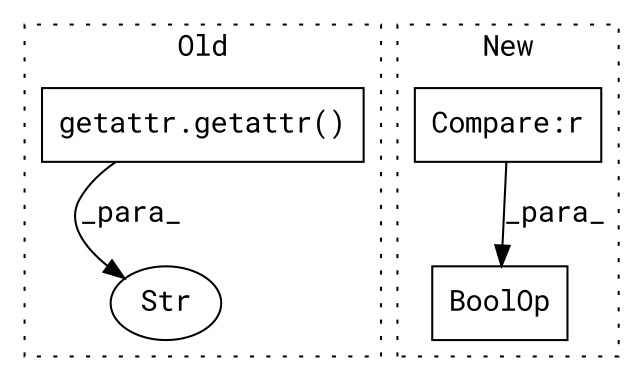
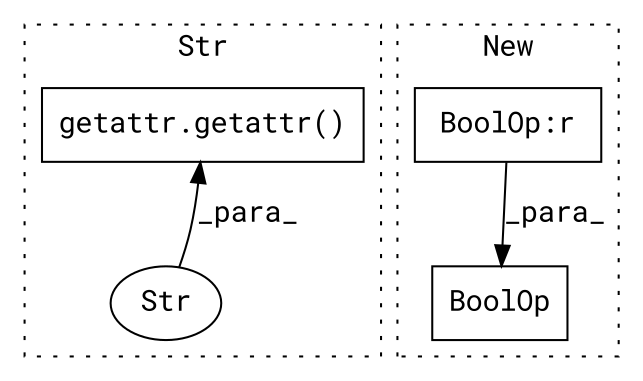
(203, 48) -> (203, 48)
(508, 125) -> (508, 125)
(76, 212) -> (191, 226)
